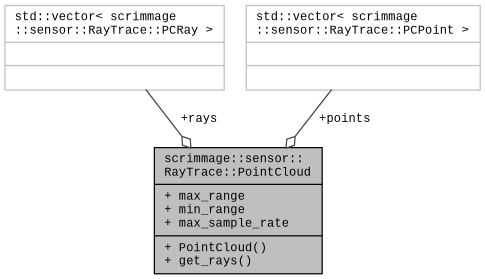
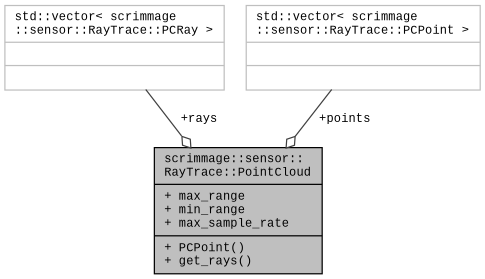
(216, 247) -> (205, 247)
